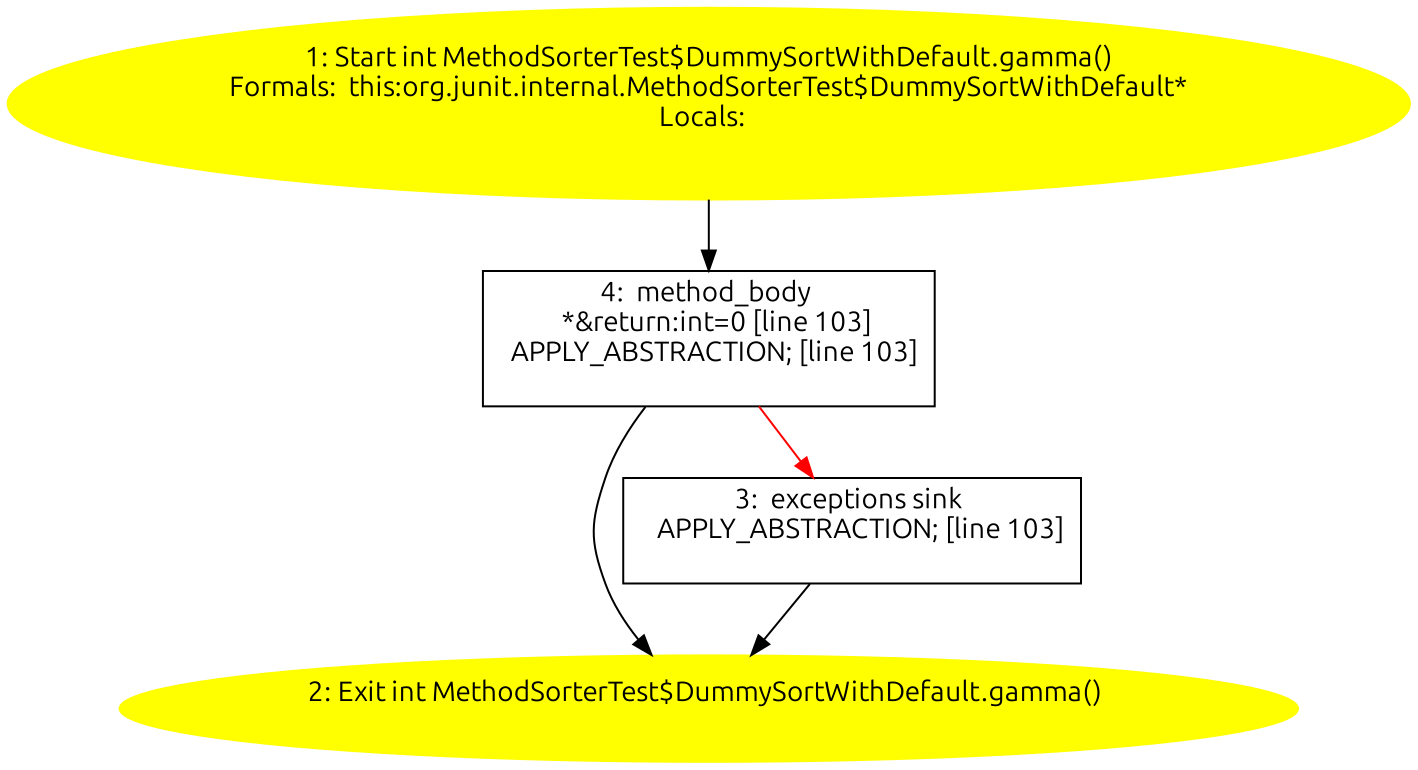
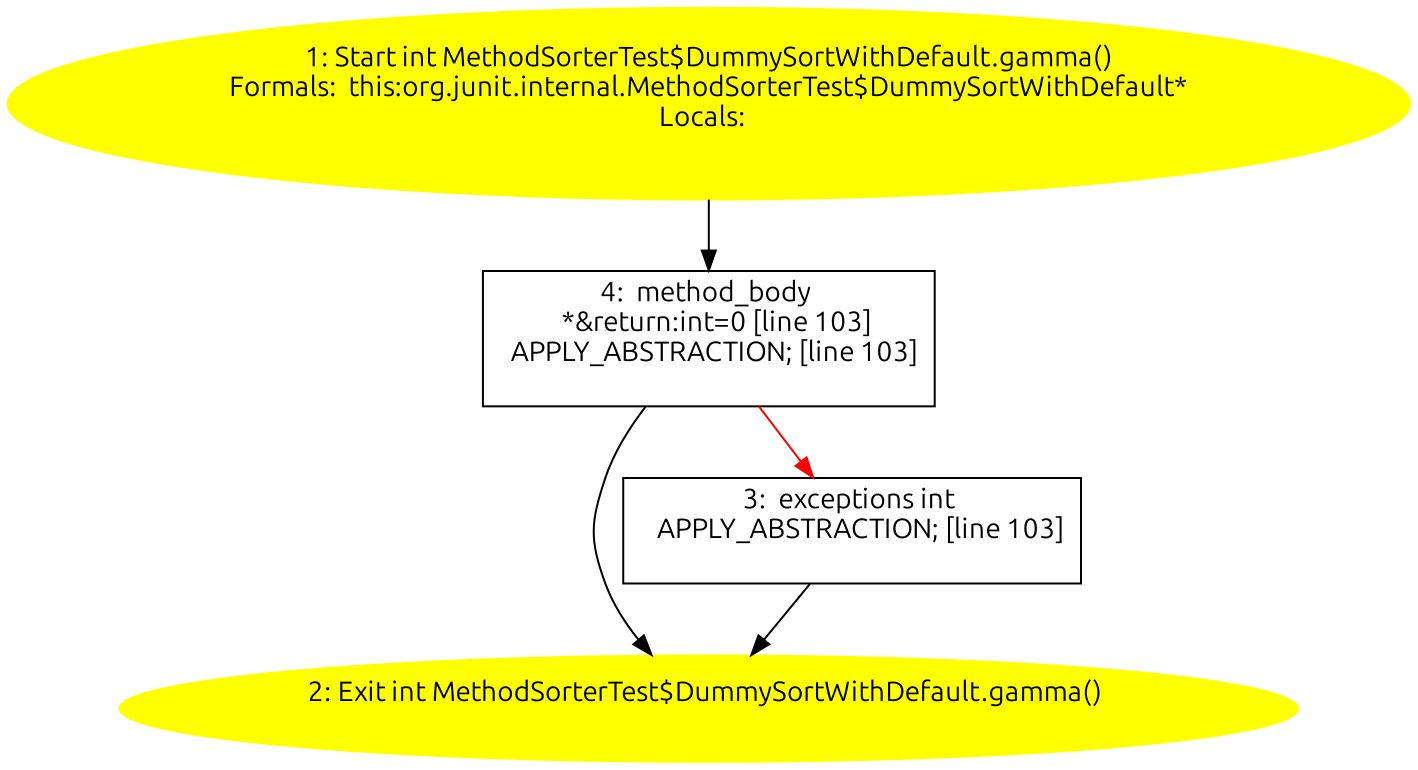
(852, 531) -> (852, 531)
